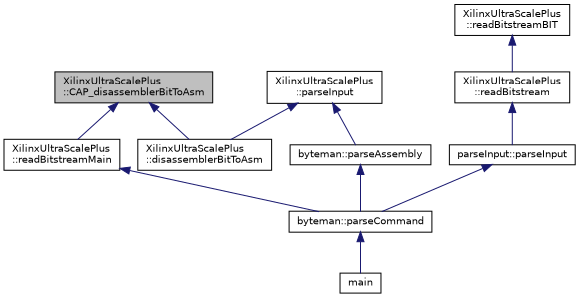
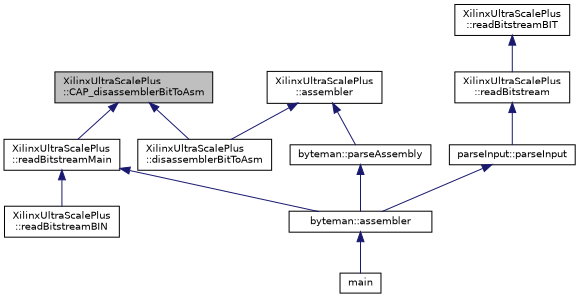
(325, 87) -> (325, 87)
none -> (62, 222)
(360, 222) -> (360, 222)
